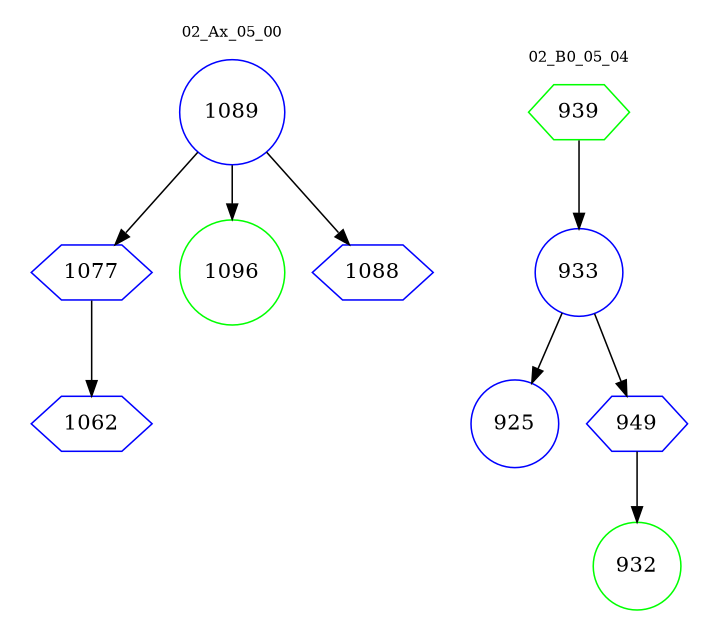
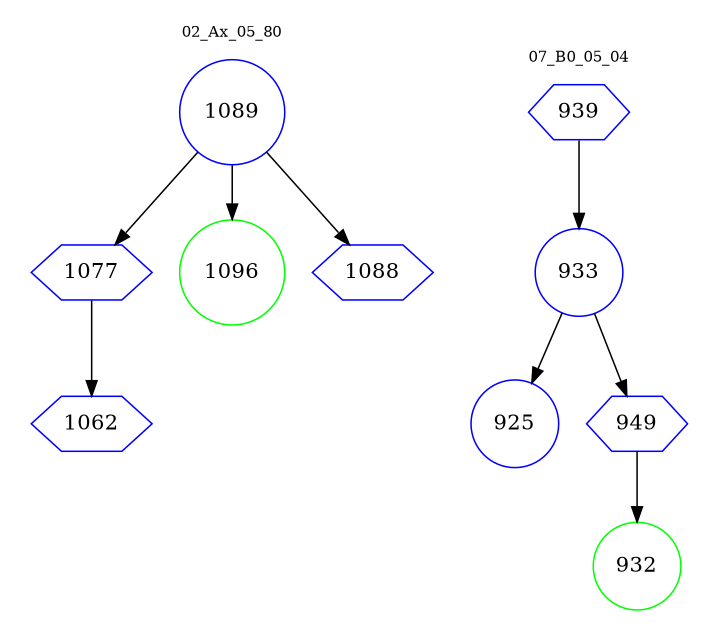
(232, 33) -> (232, 33)
(579, 58) -> (579, 58)
(579, 112) -> (579, 112)
